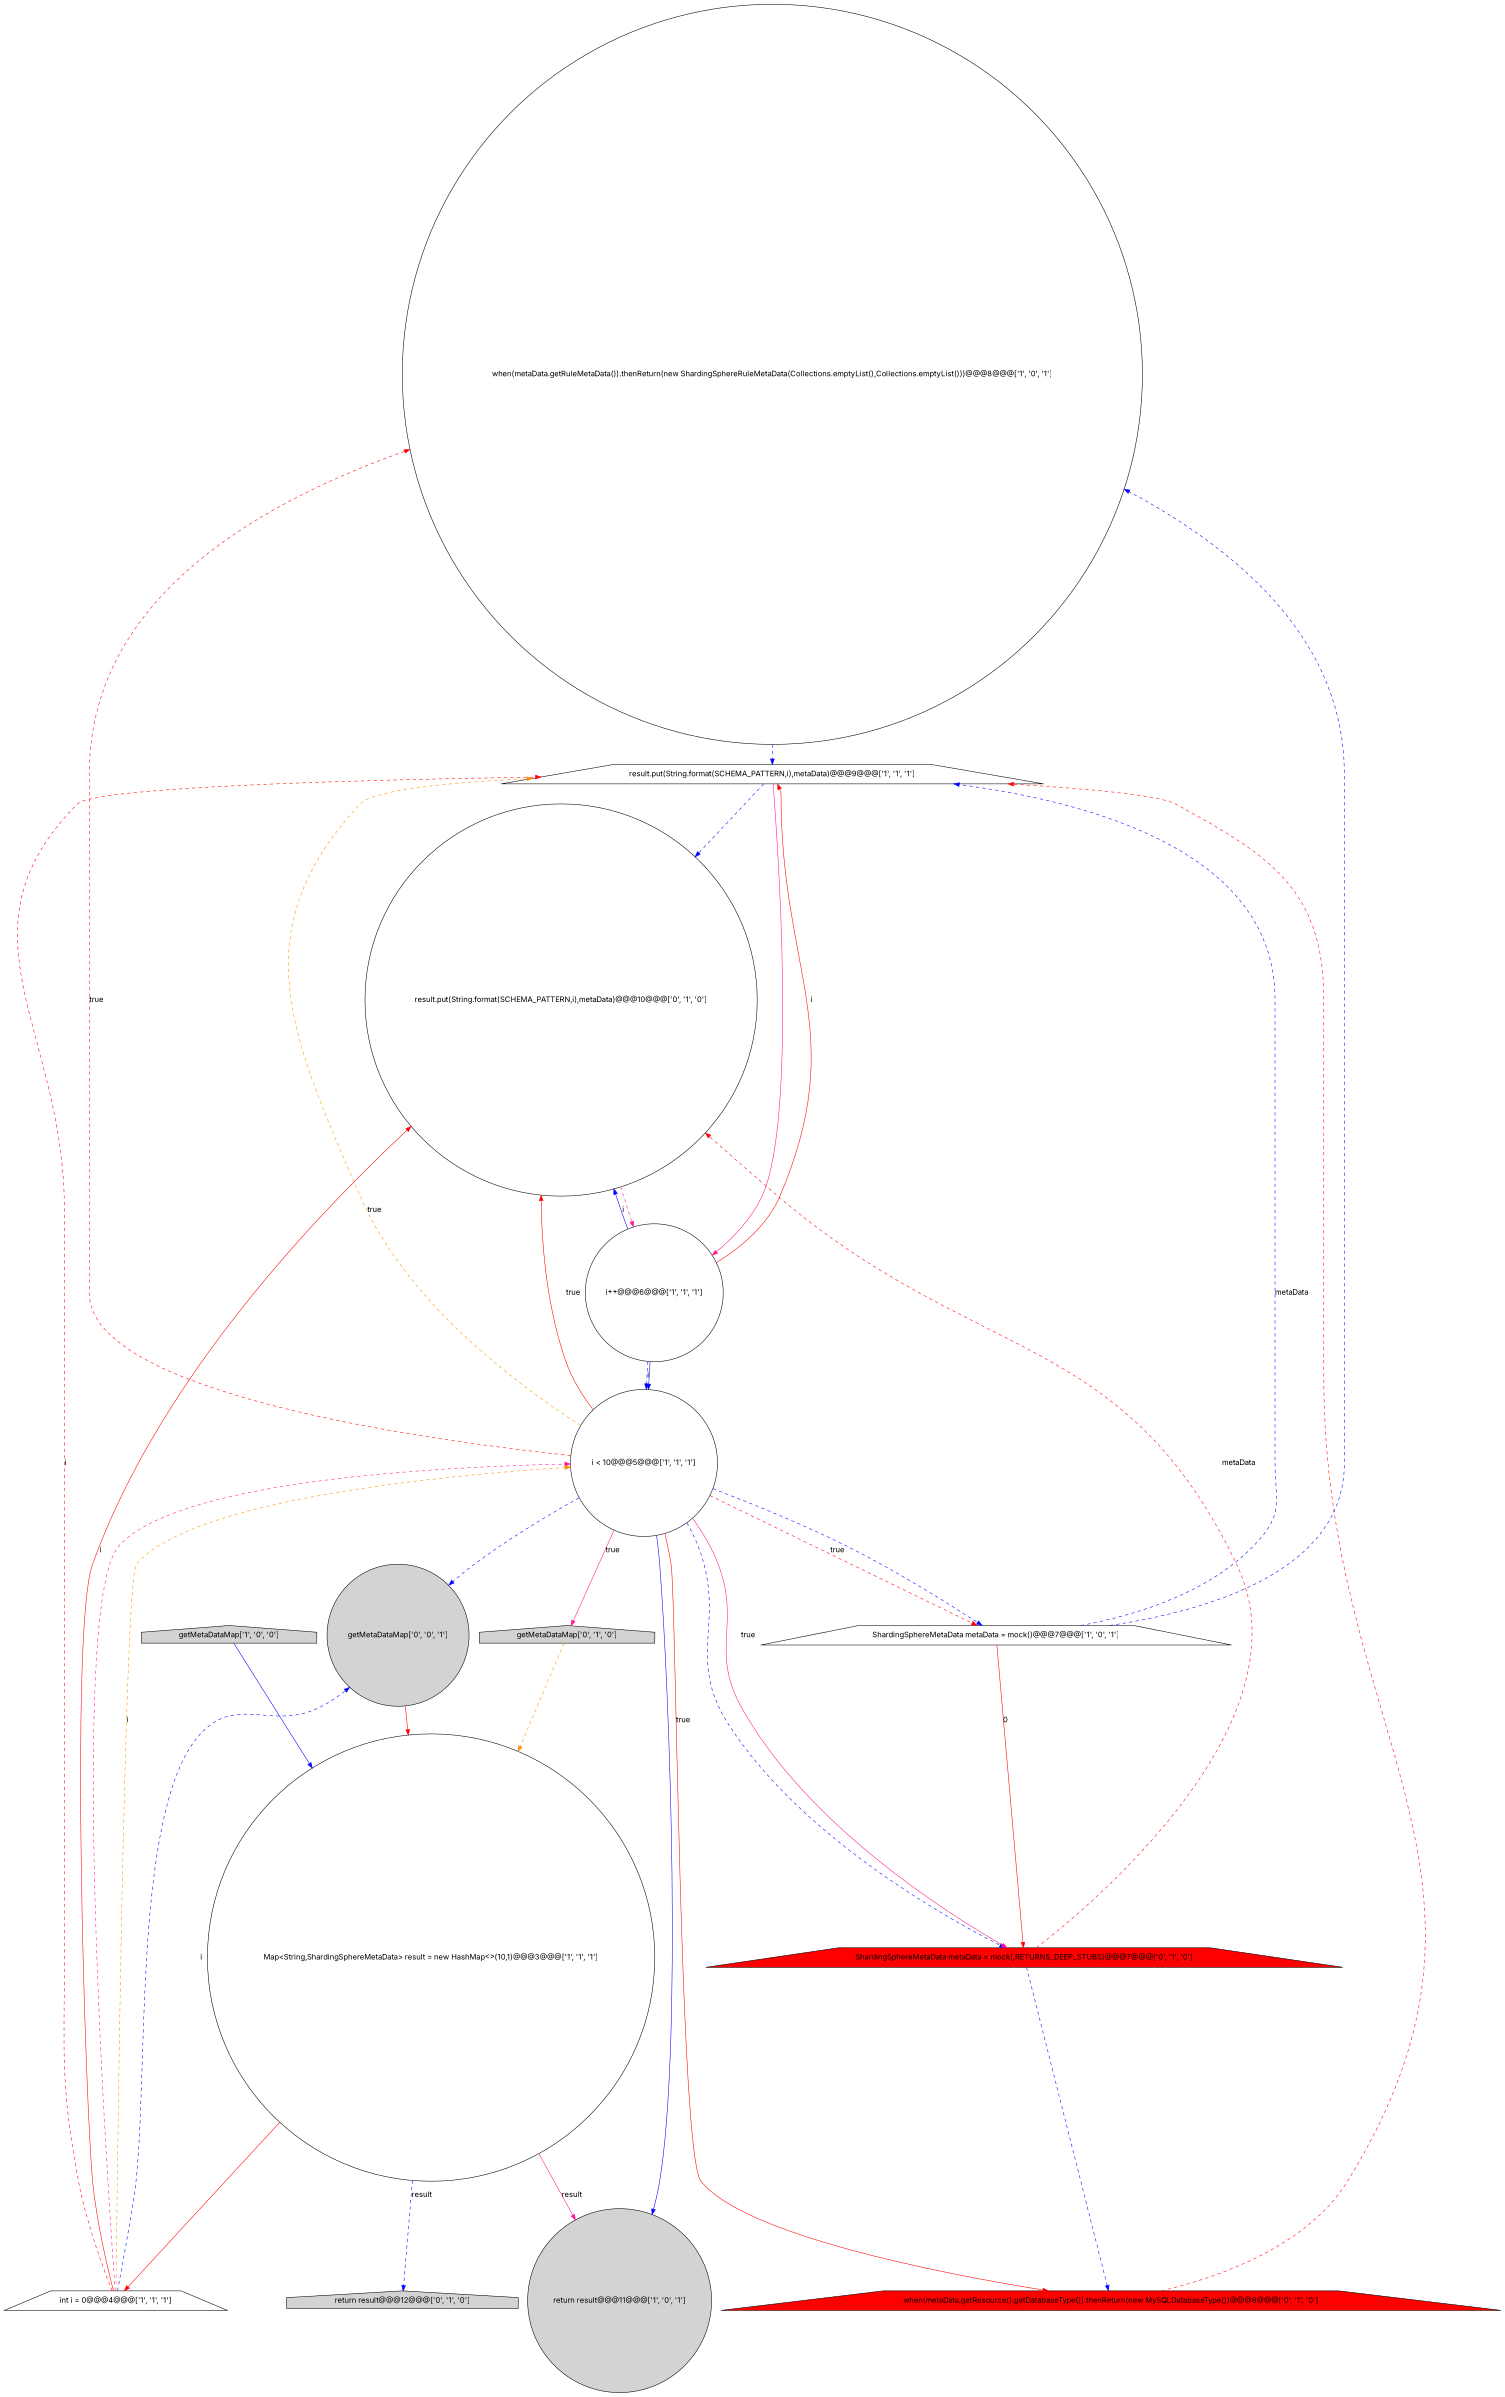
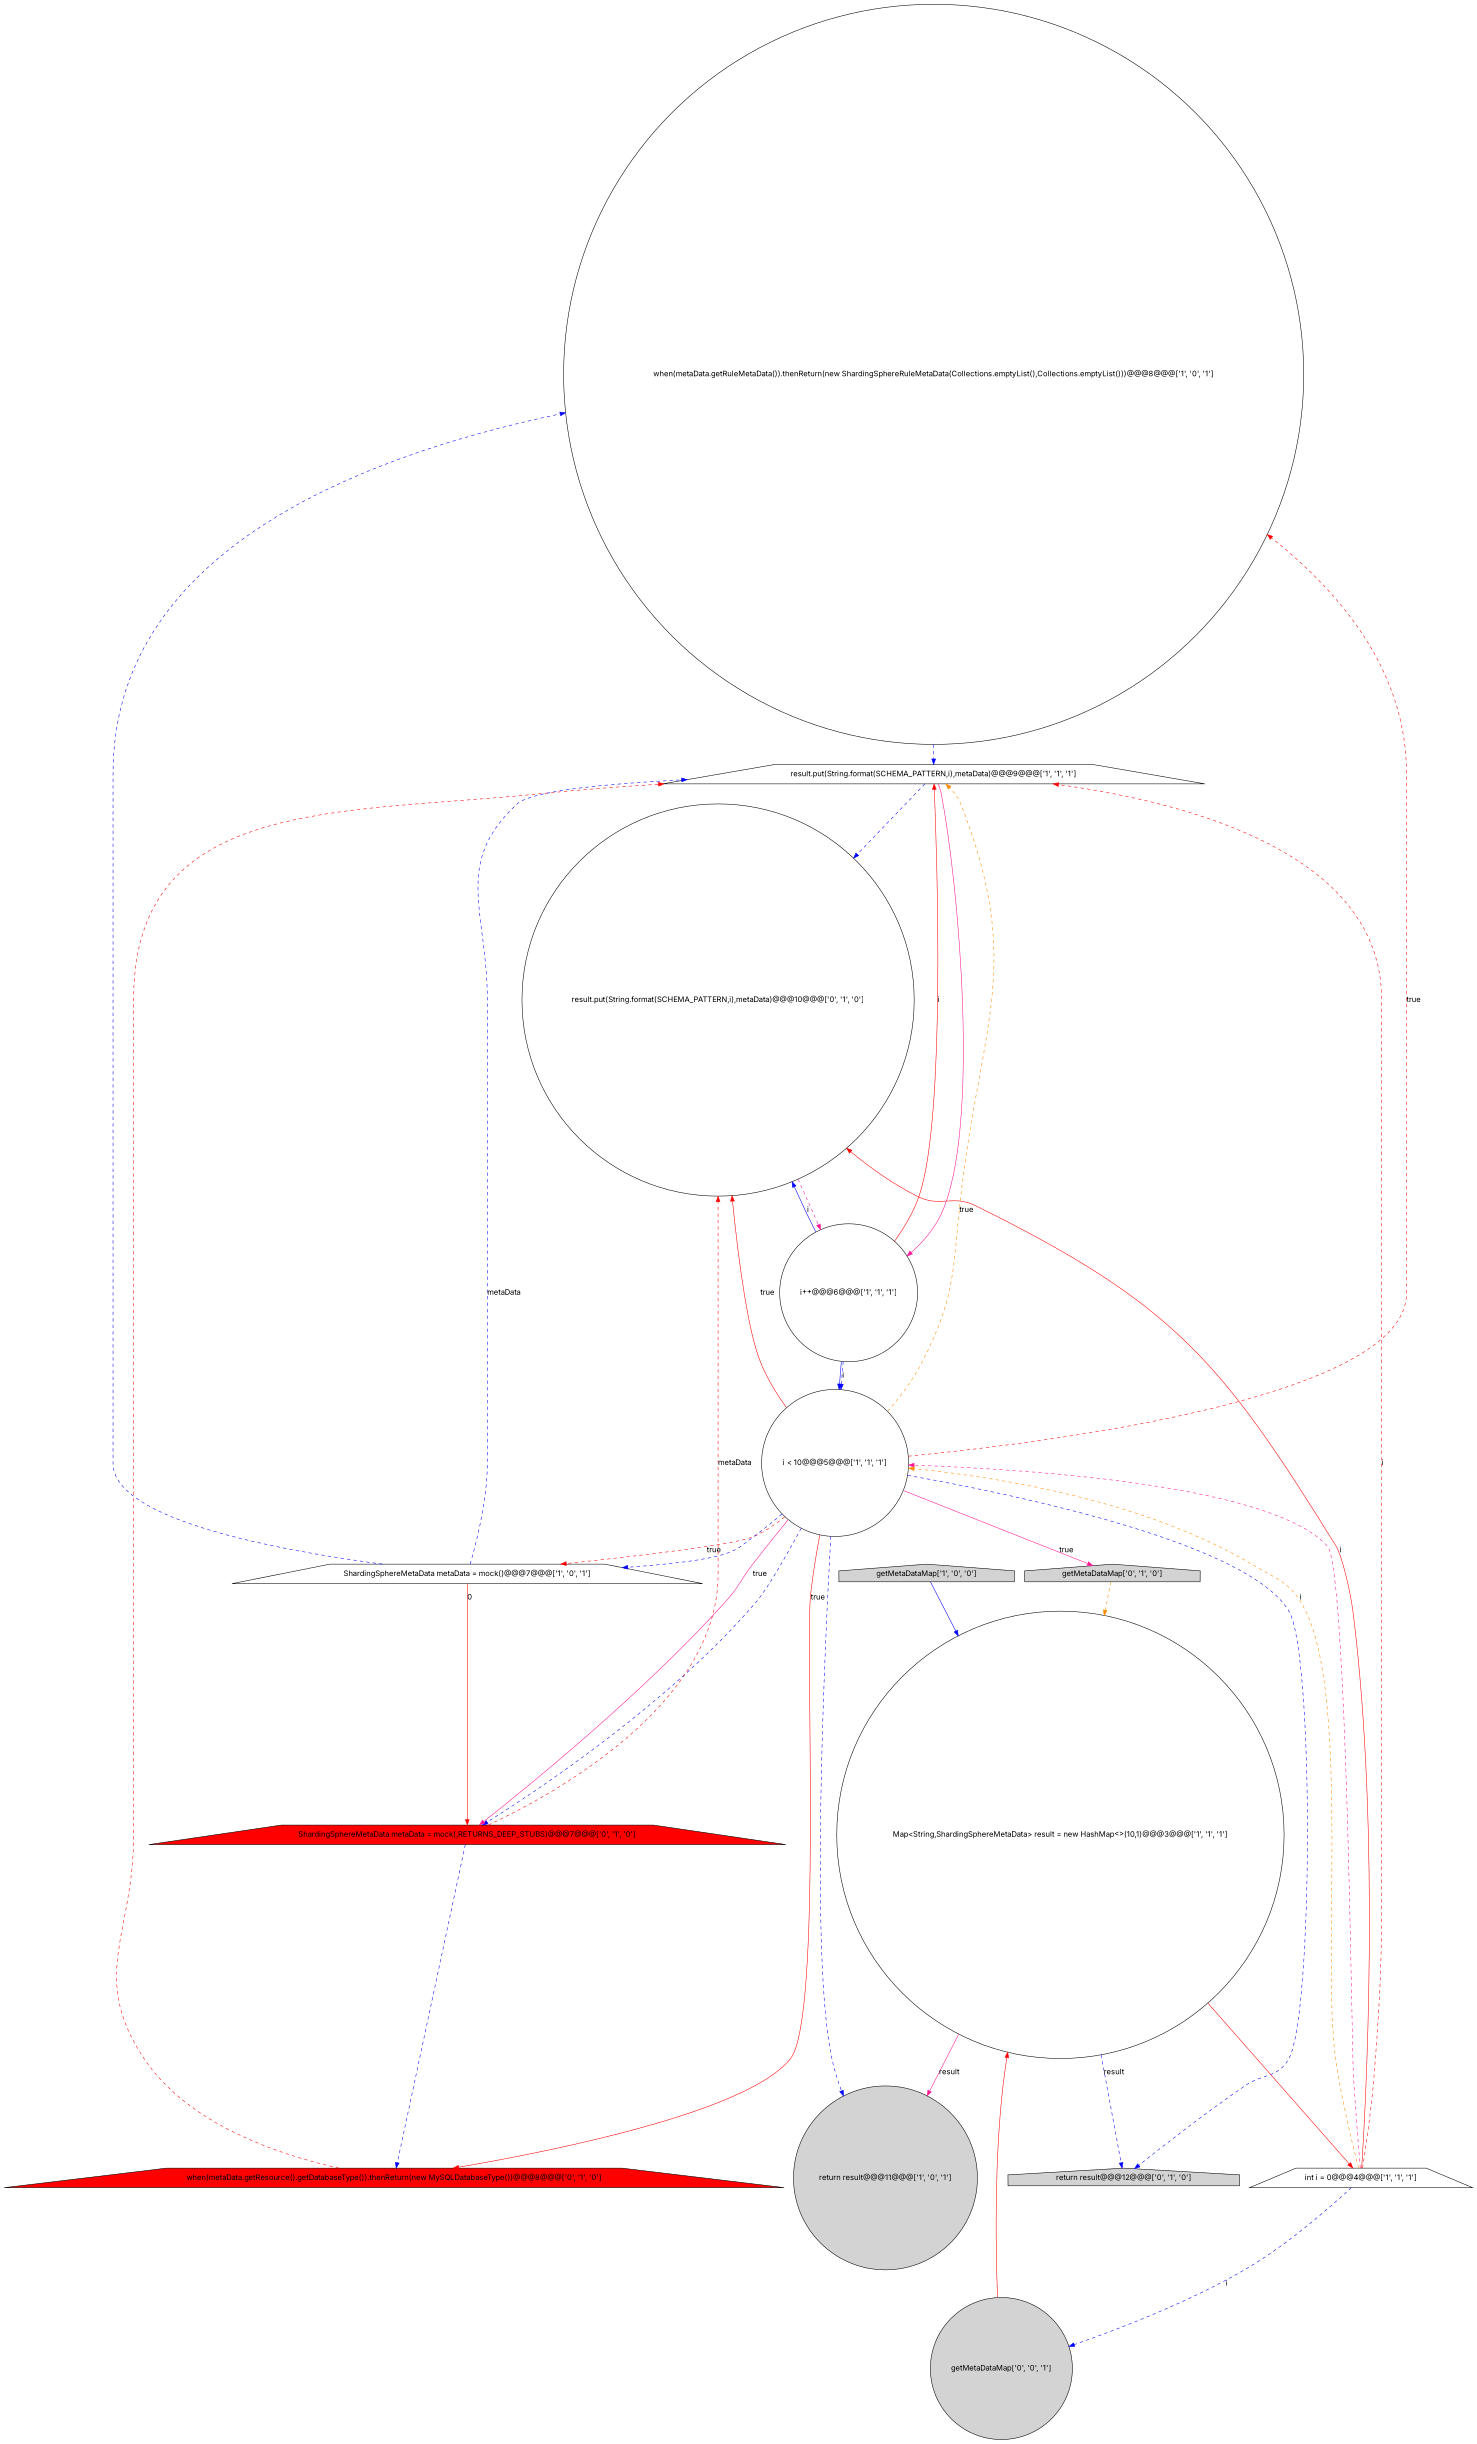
(514, 1537) -> (1304, 1722)
(672, 1873) -> (821, 1815)
